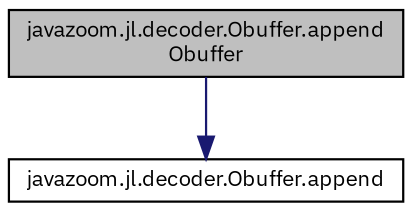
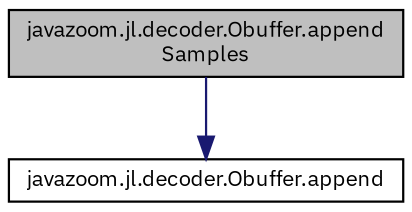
(206, 43) -> (206, 43)
